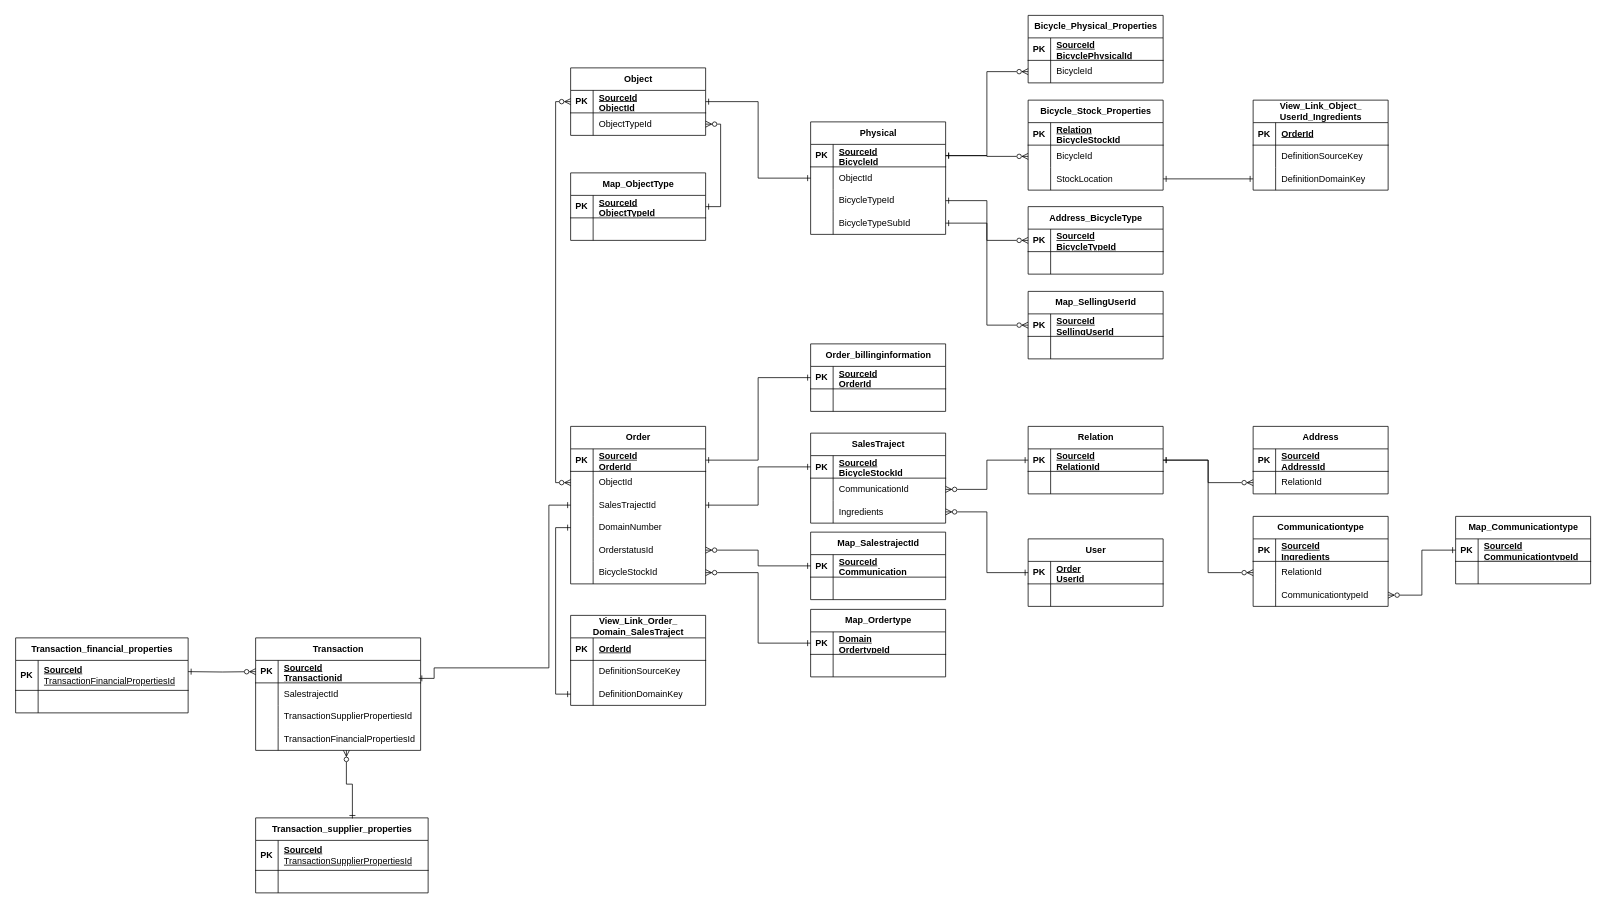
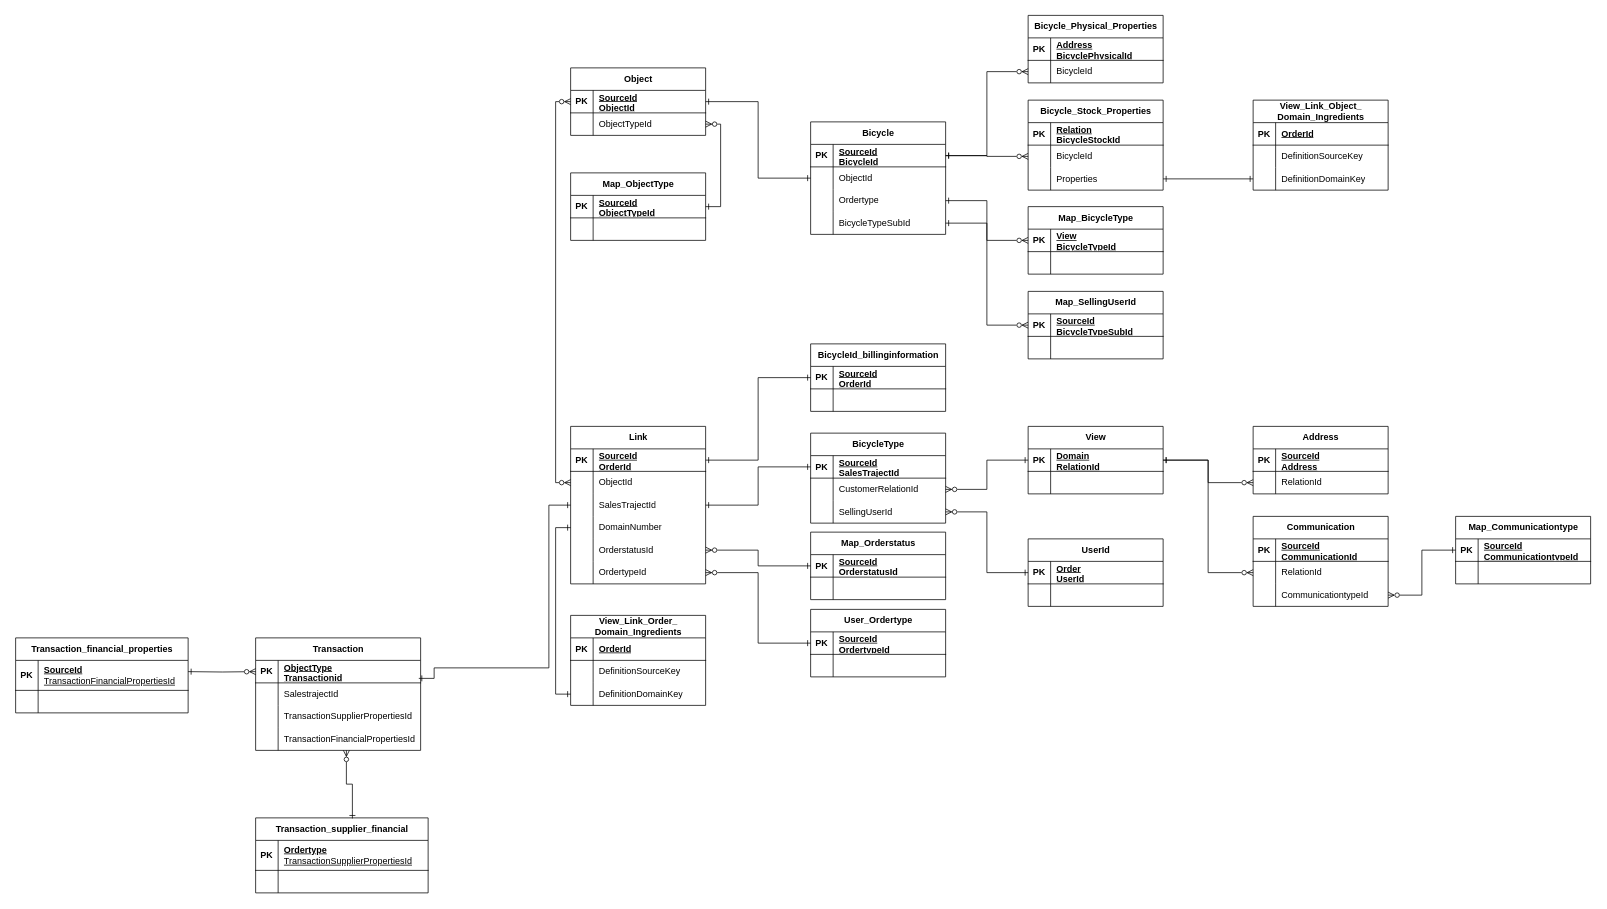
(1095, 49) -> (1095, 49)
(1321, 111) -> (1321, 111)
(878, 133) -> (878, 133)
(1088, 179) -> (1080, 179)
(869, 201) -> (862, 201)
(1096, 218) -> (1096, 218)
(1087, 240) -> (1087, 240)
(1086, 325) -> (1094, 325)
(878, 355) -> (878, 355)
(638, 438) -> (638, 438)
(1096, 438) -> (1096, 438)
(878, 444) -> (878, 444)
(1079, 460) -> (1079, 460)
(1304, 460) -> (1302, 460)
(872, 467) -> (873, 467)
(874, 489) -> (882, 489)
(865, 512) -> (868, 512)
(1321, 528) -> (1321, 528)
(878, 543) -> (878, 543)
(1096, 550) -> (1096, 550)
(1308, 550) -> (1317, 550)
(869, 566) -> (872, 566)
(632, 573) -> (627, 573)
(878, 621) -> (878, 621)
(638, 627) -> (638, 627)
(867, 643) -> (867, 643)
(314, 672) -> (314, 672)
(342, 829) -> (342, 829)
(356, 855) -> (356, 855)
